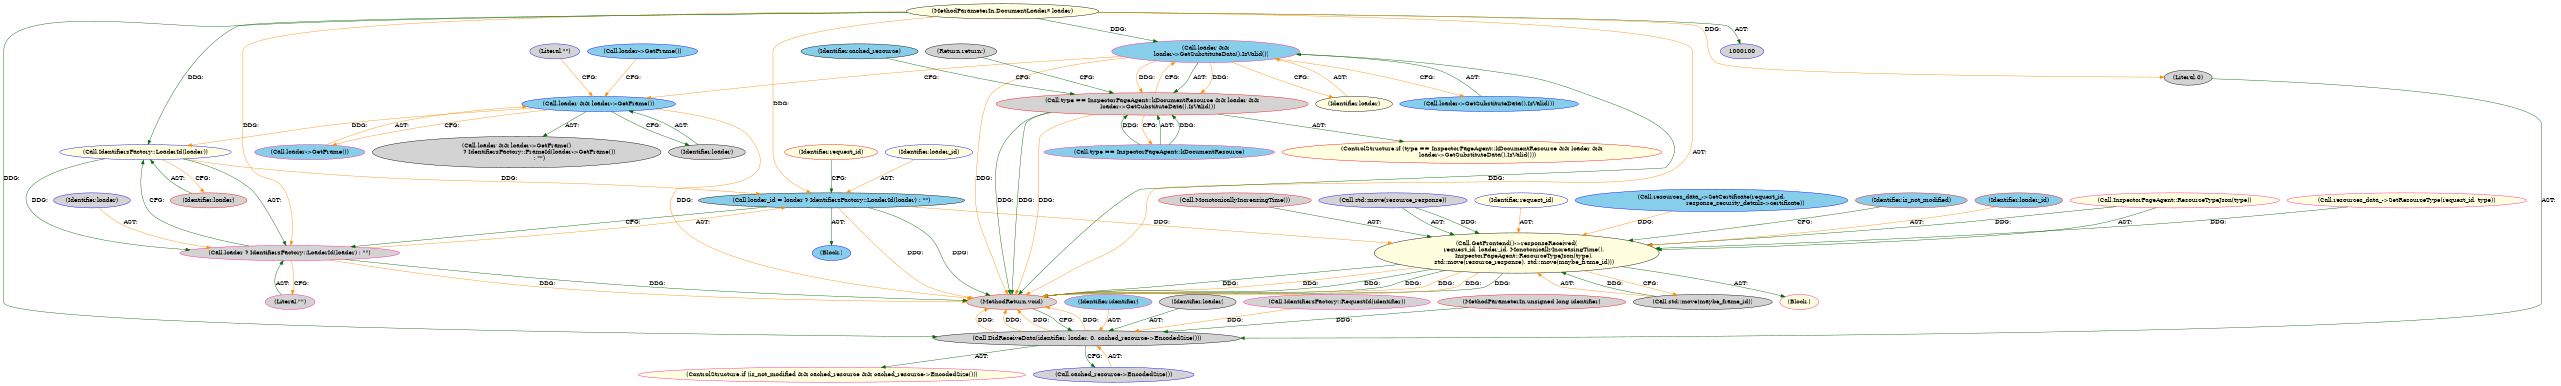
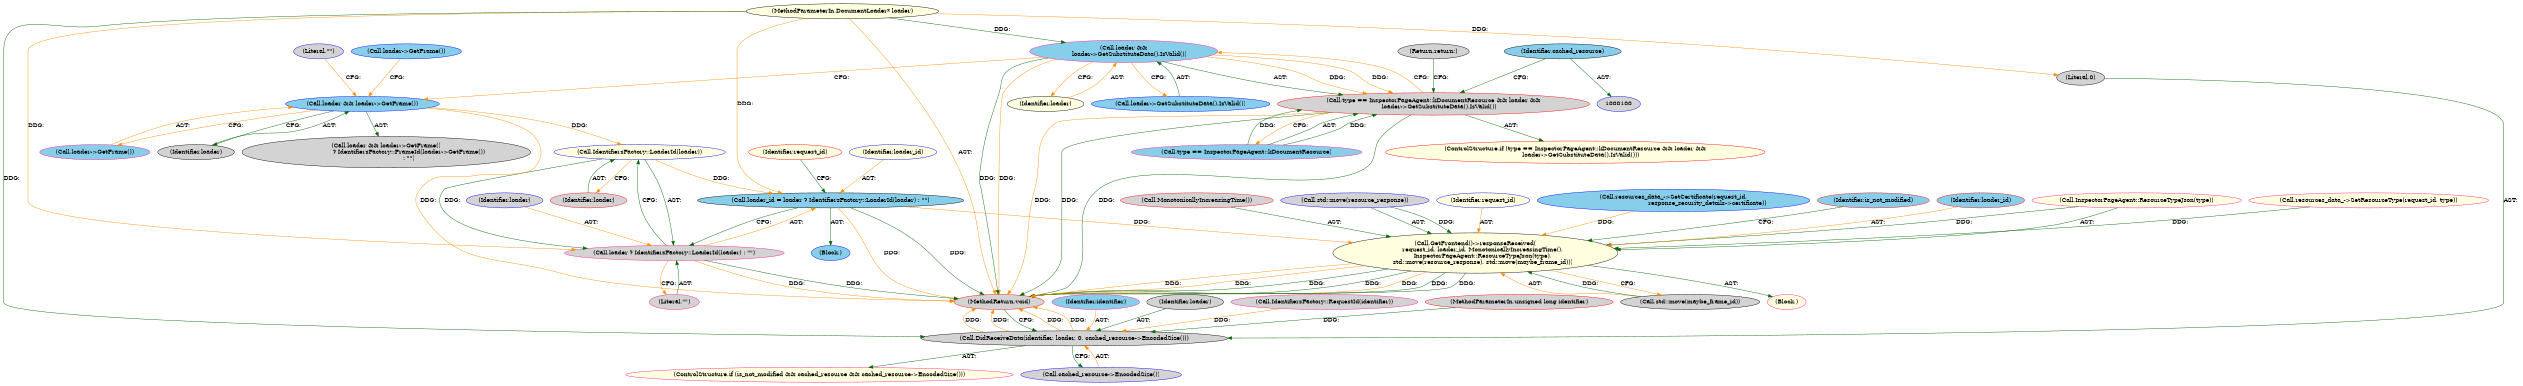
(1422, 16) -> (1589, 76)
(499, 17) -> none
